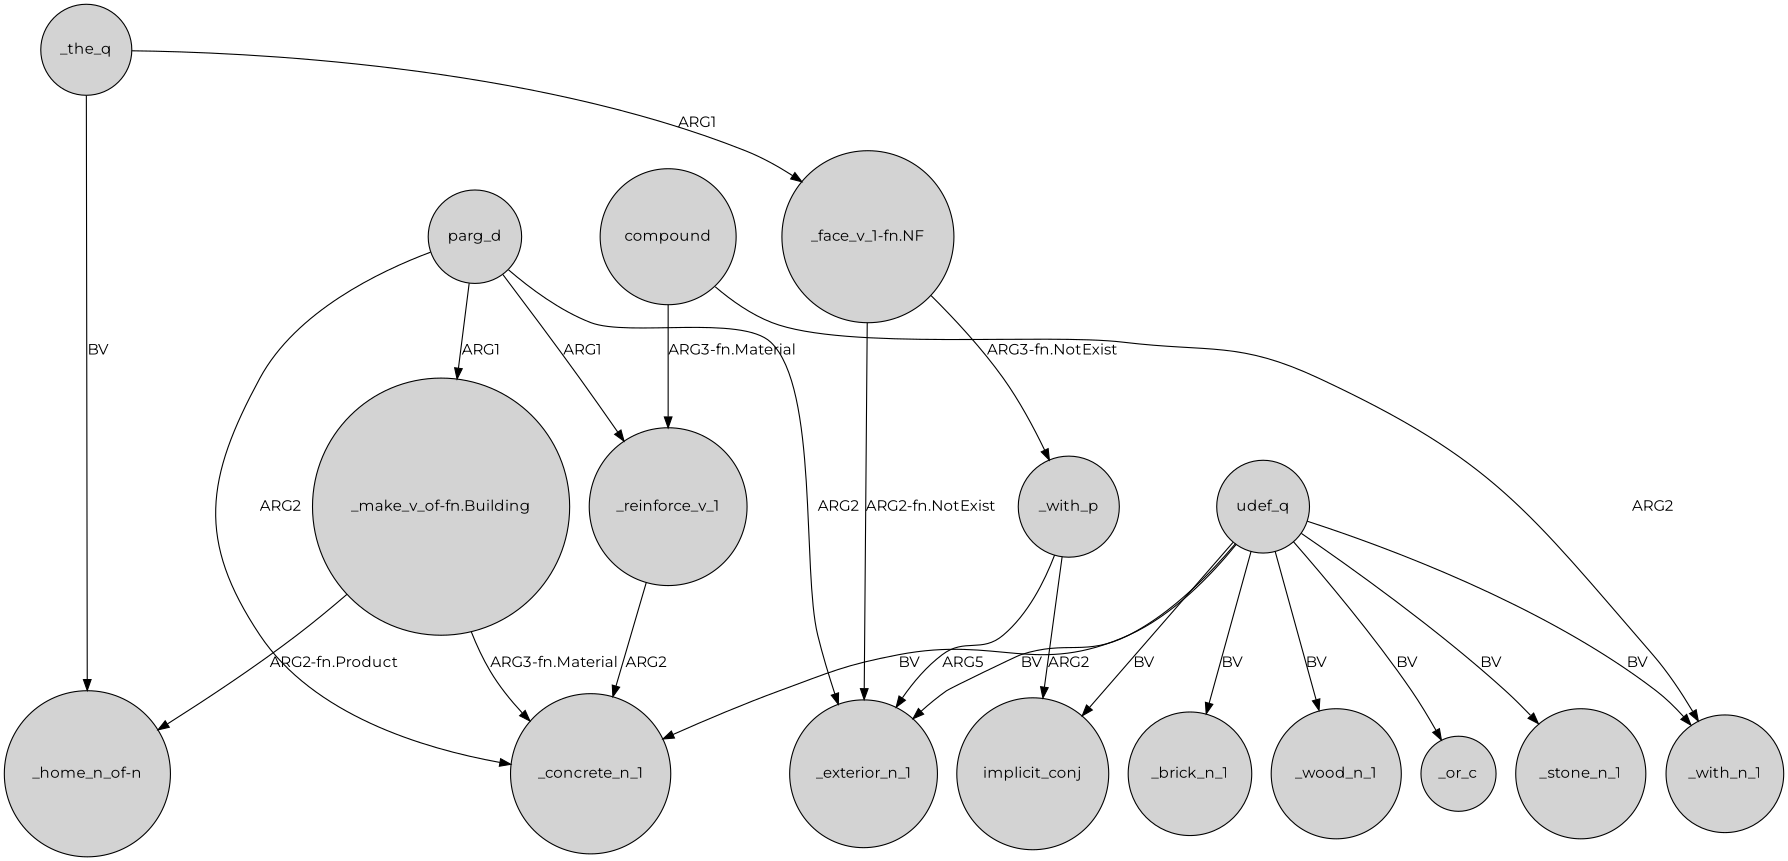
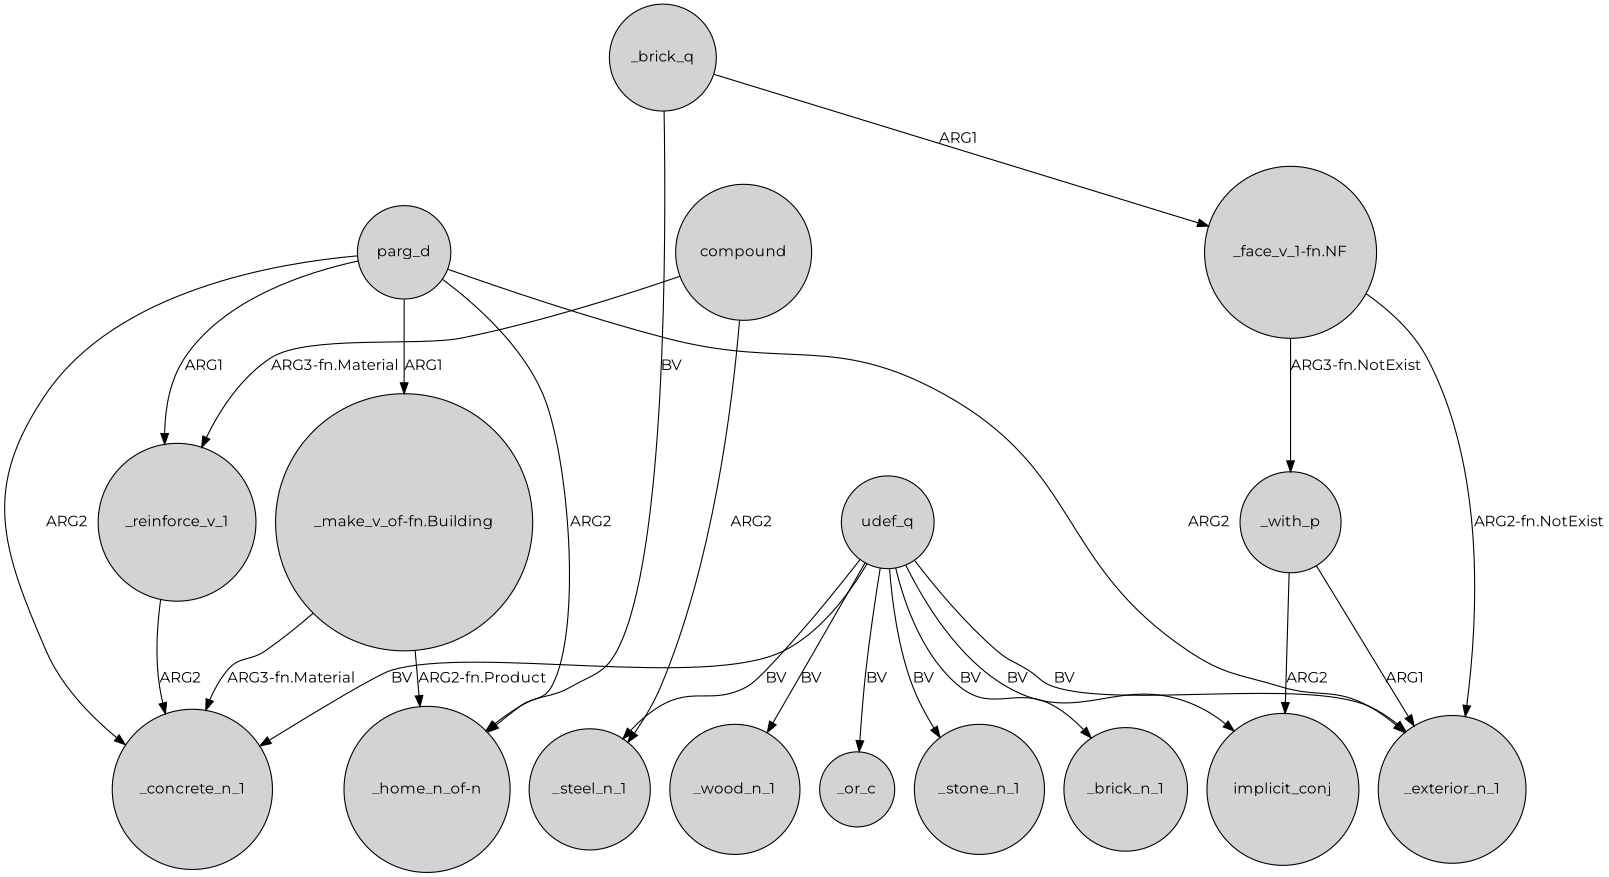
(86, 50) -> (663, 58)
none -> (565, 498)
(963, 663) -> (1405, 679)
(1725, 774) -> (590, 789)
